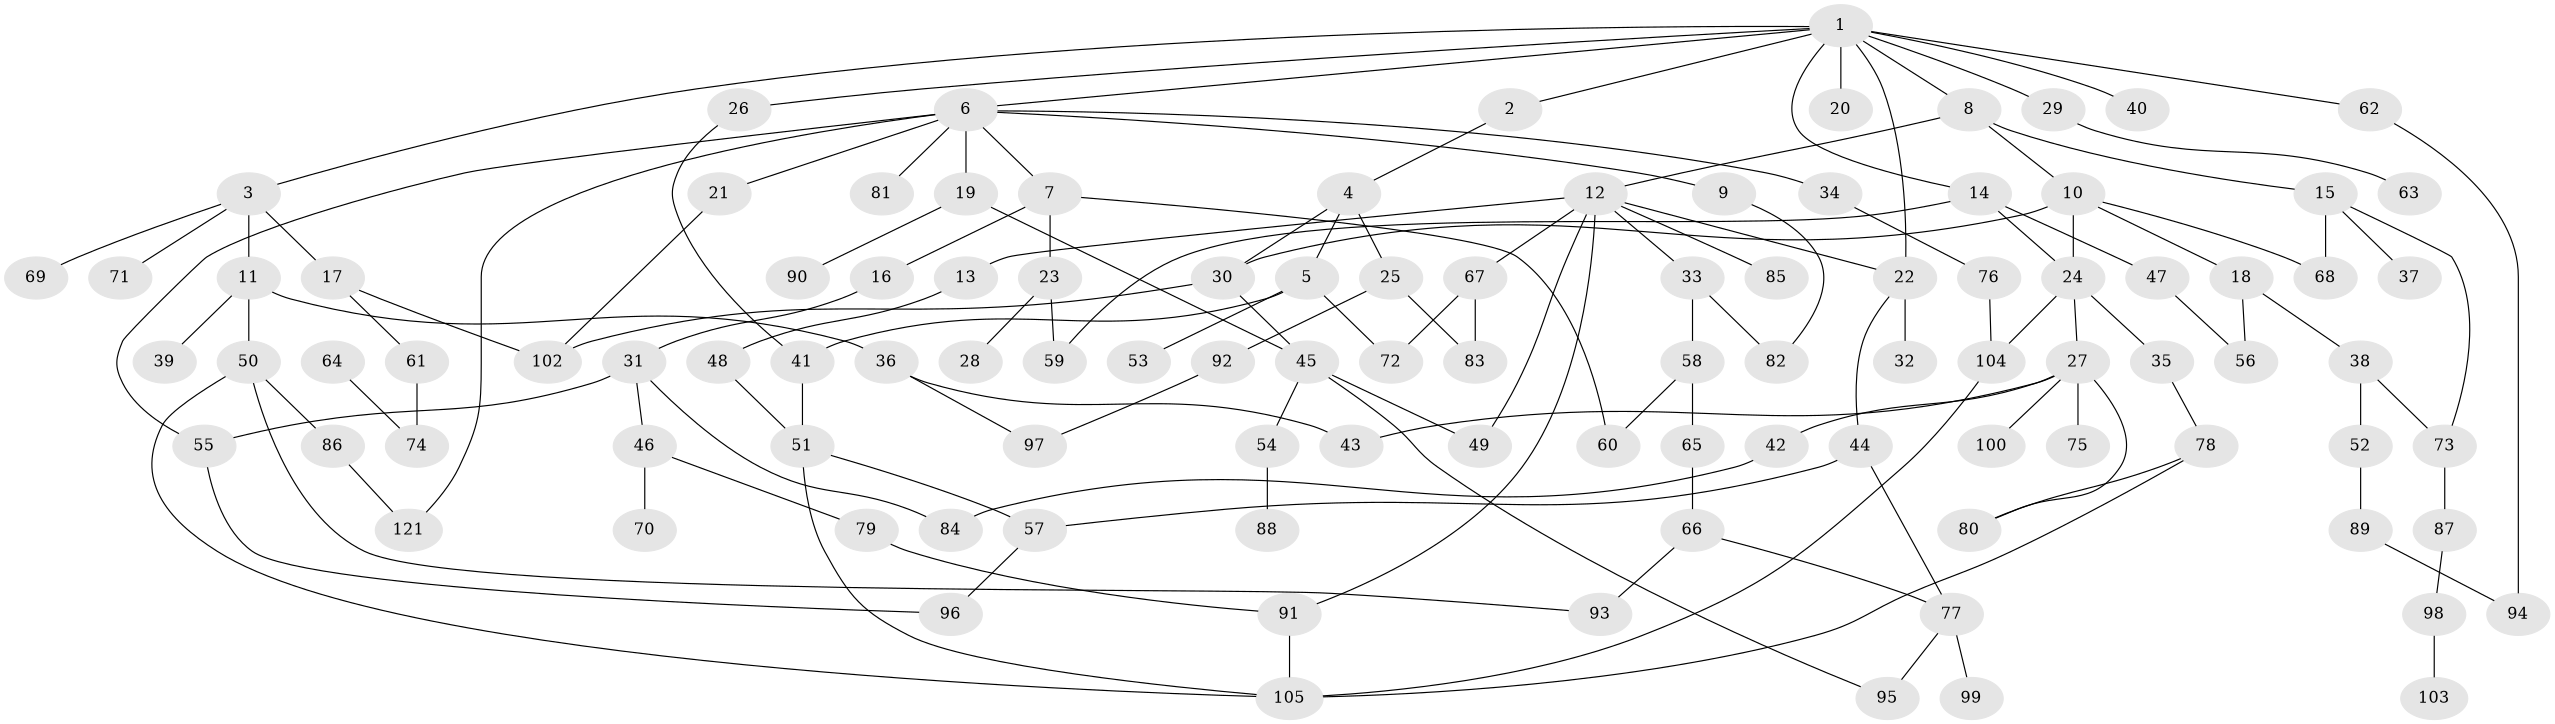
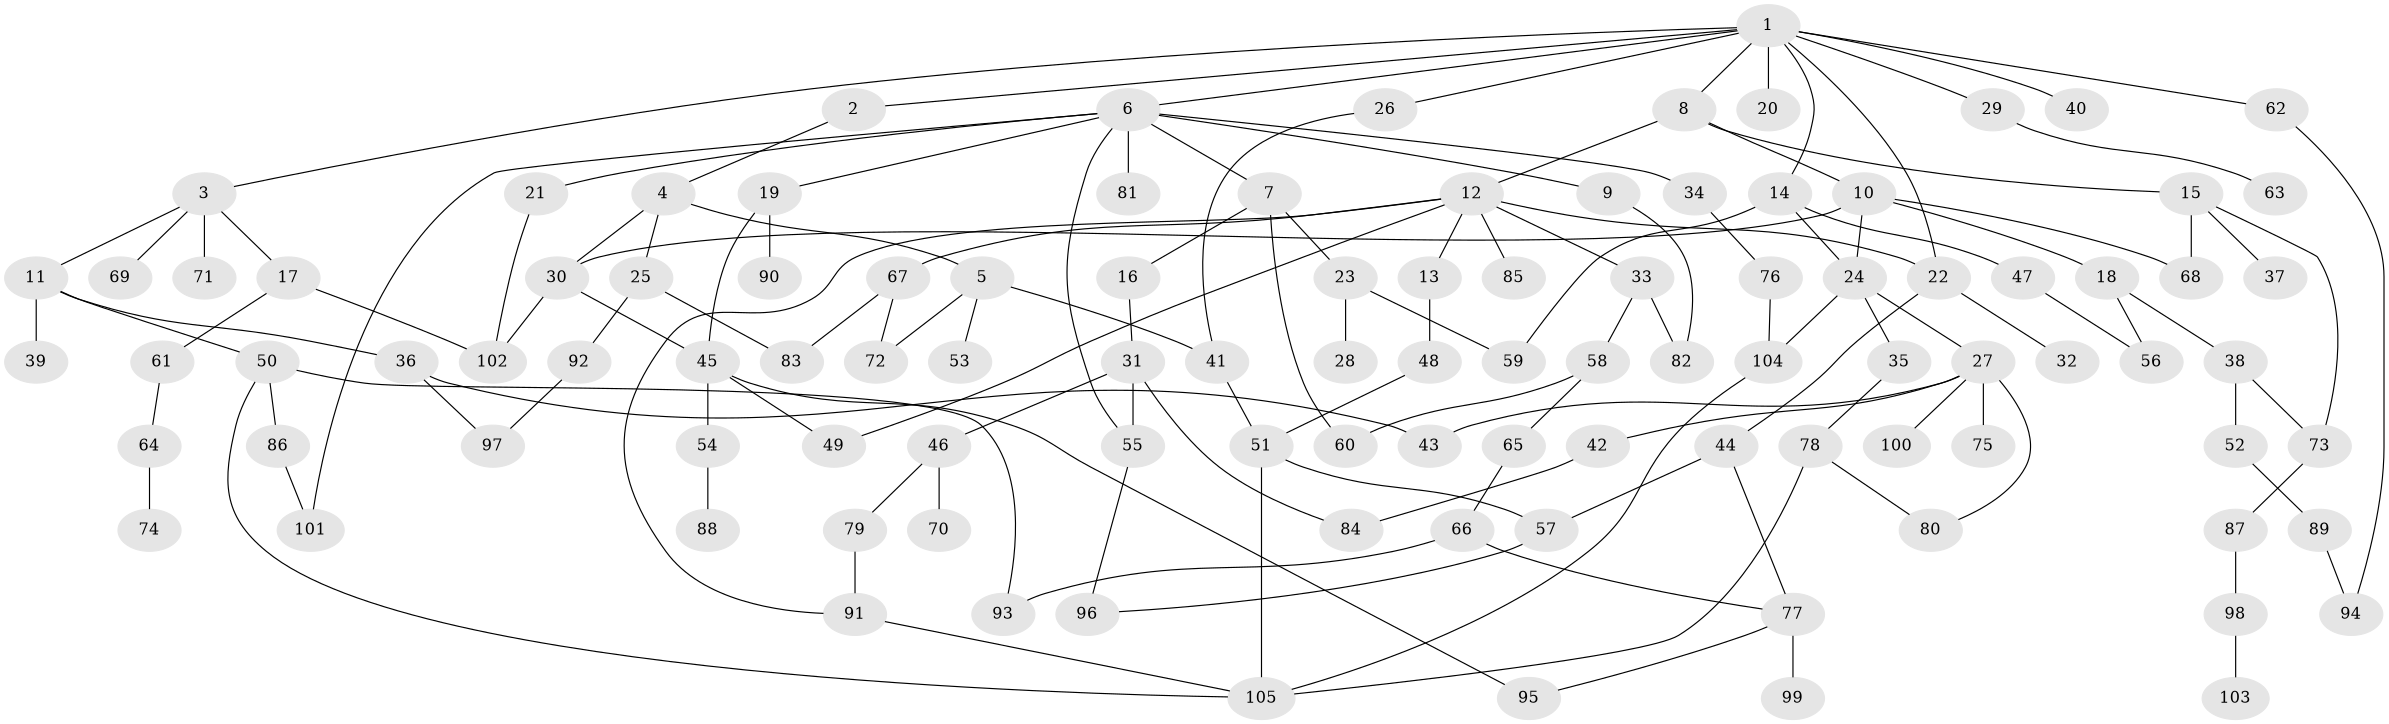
(417, 403) -> (156, 404)
(409, 530) -> (311, 530)
